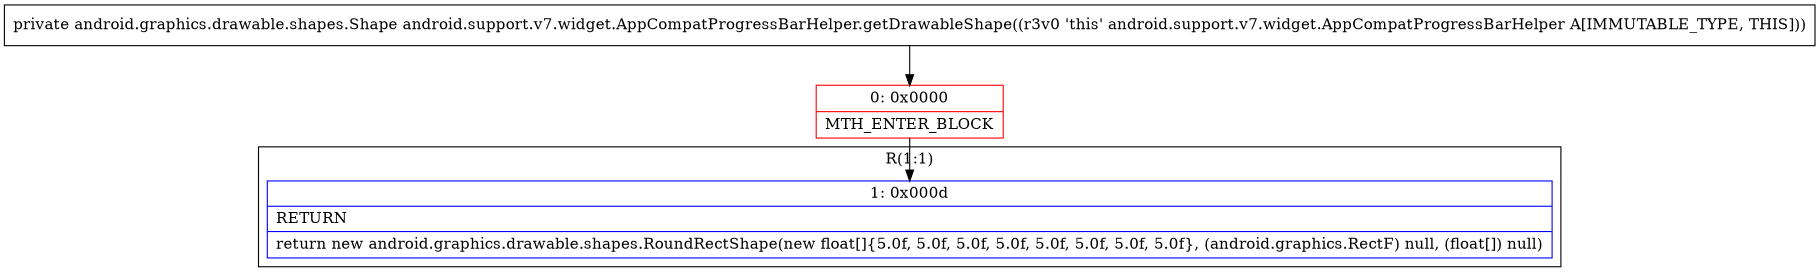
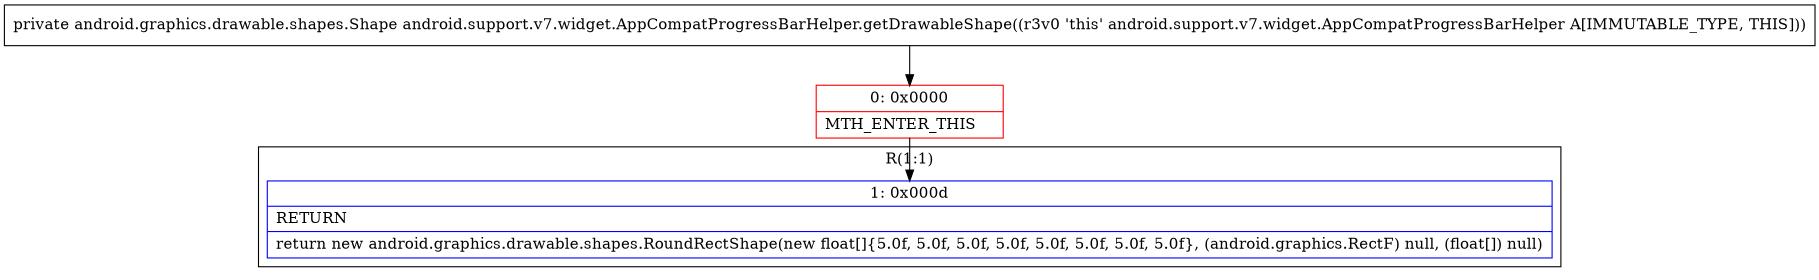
(910, 124) -> (901, 124)
